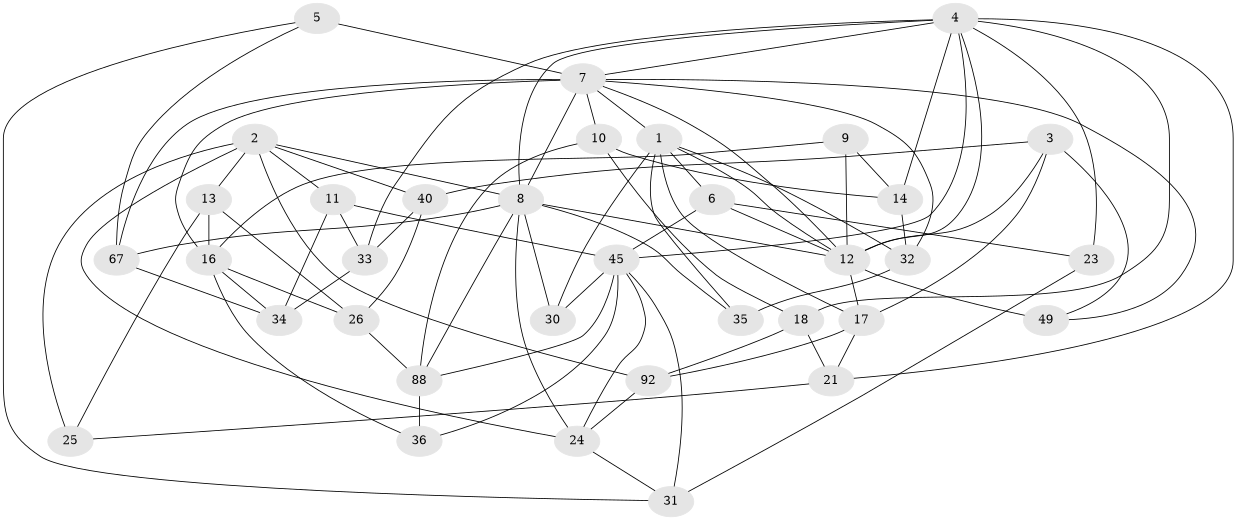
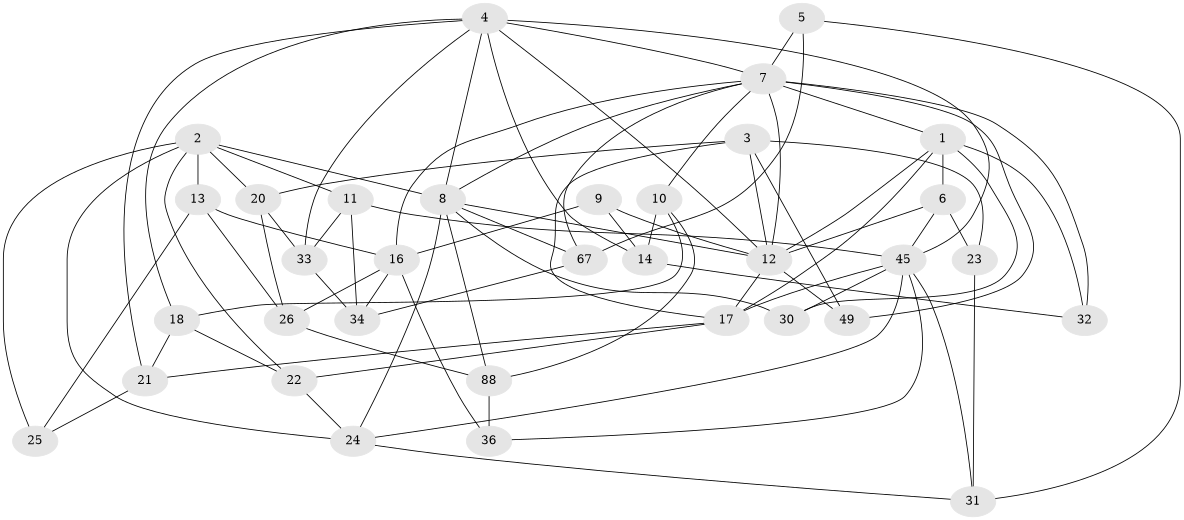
(1075, 114) -> (906, 157)
(425, 200) -> (258, 200)
(741, 320) -> none
(551, 348) -> (799, 291)
(648, 381) -> (294, 381)
